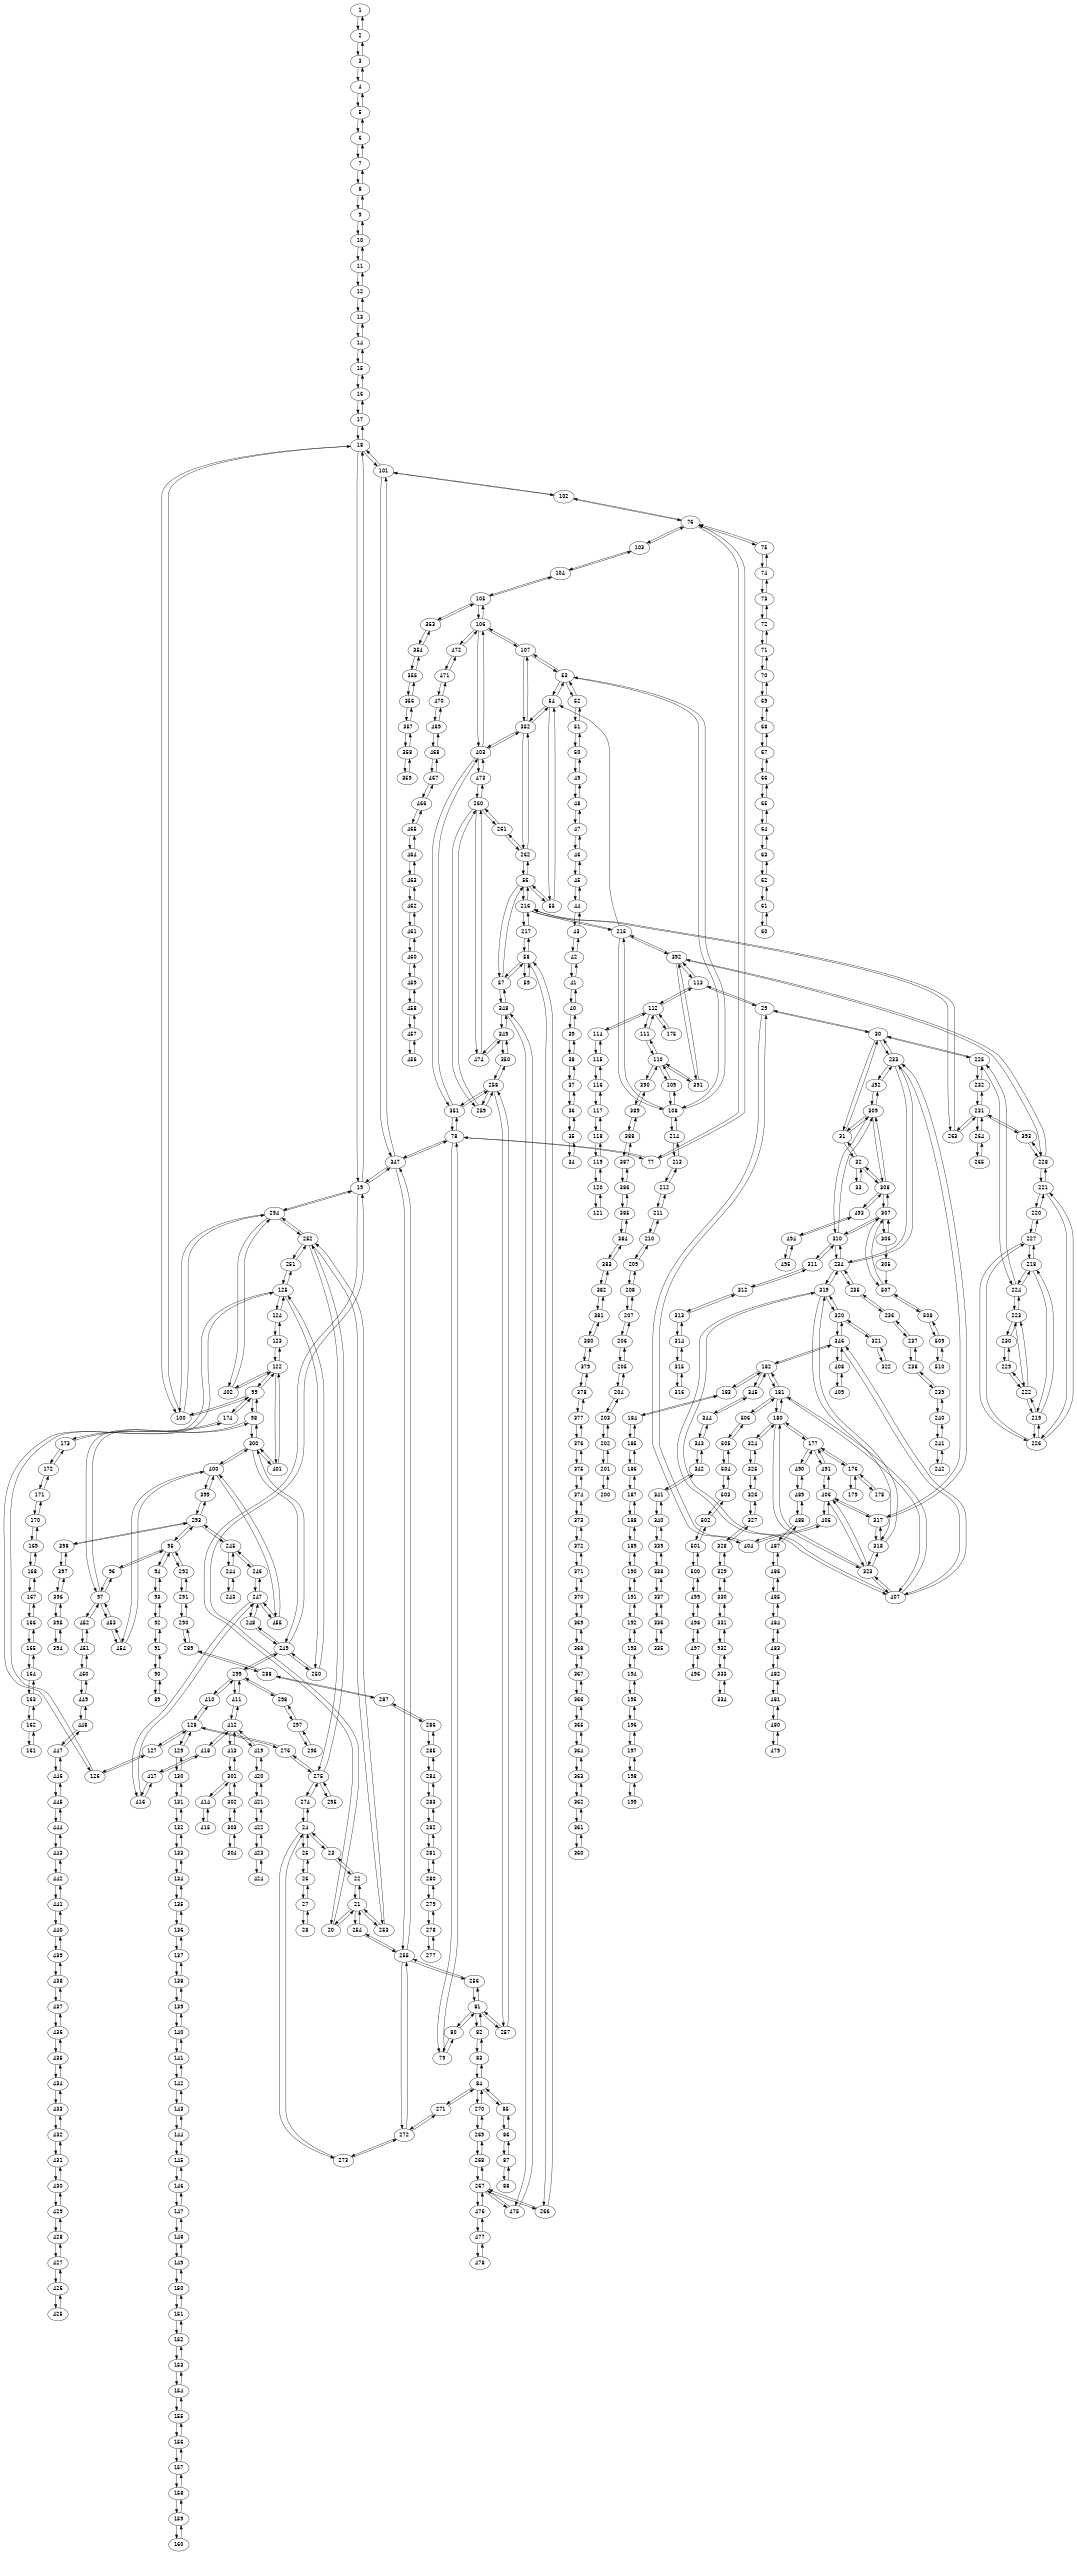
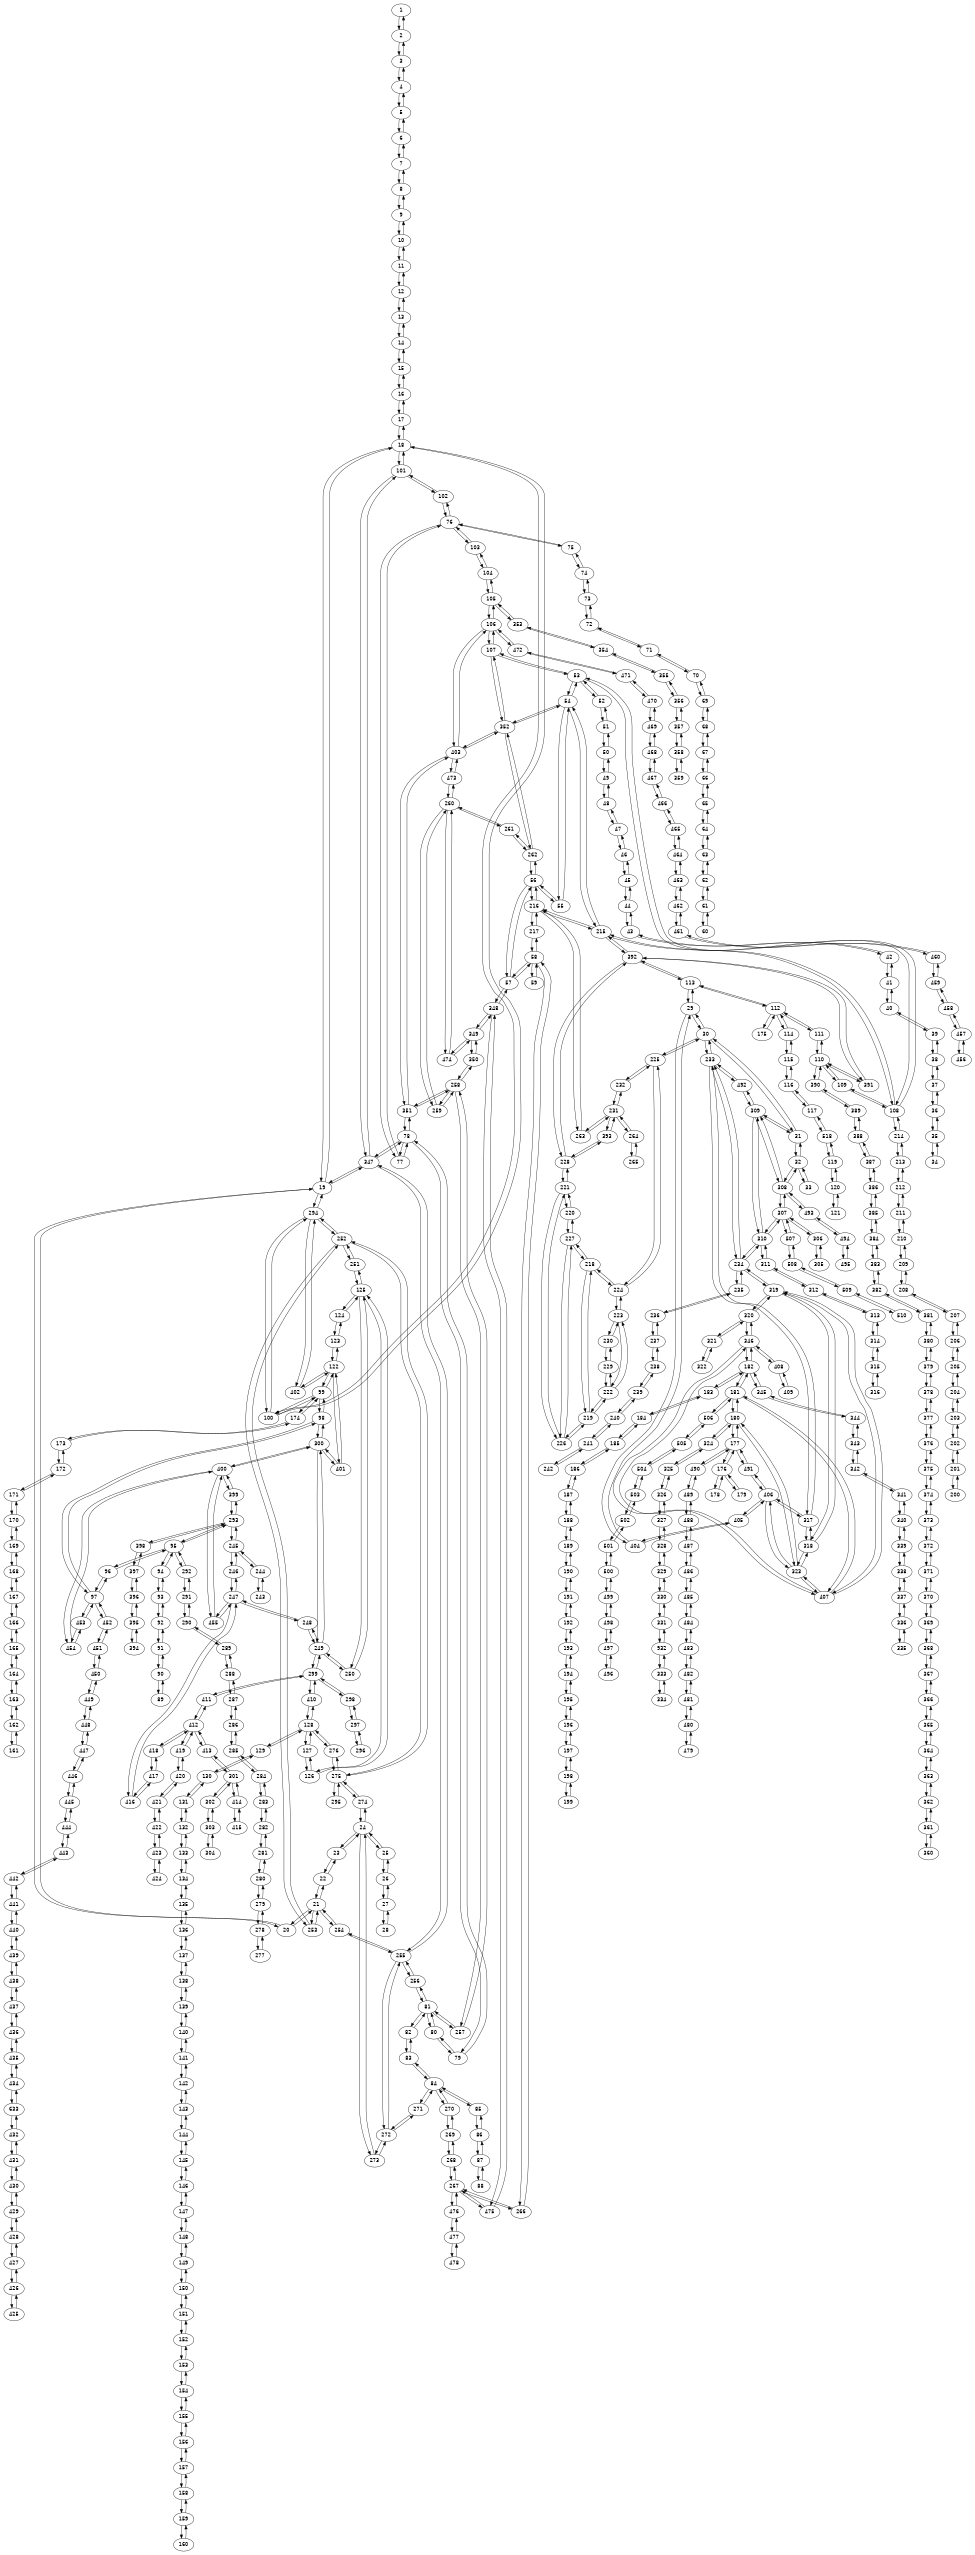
none -> (580, 816)
(598, 1137) -> (827, 1137)
(886, 1276) -> (821, 1254)
(58, 2110) -> (14, 2110)
